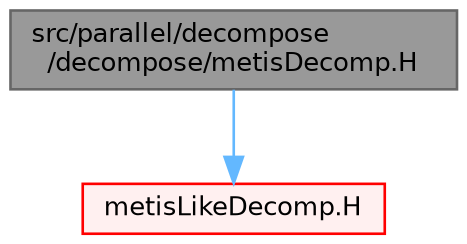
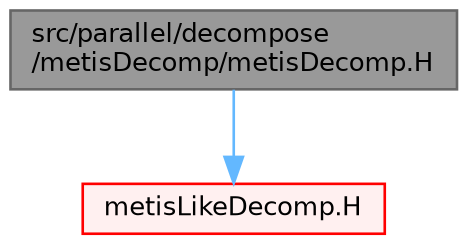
(234, 50) -> (234, 50)
